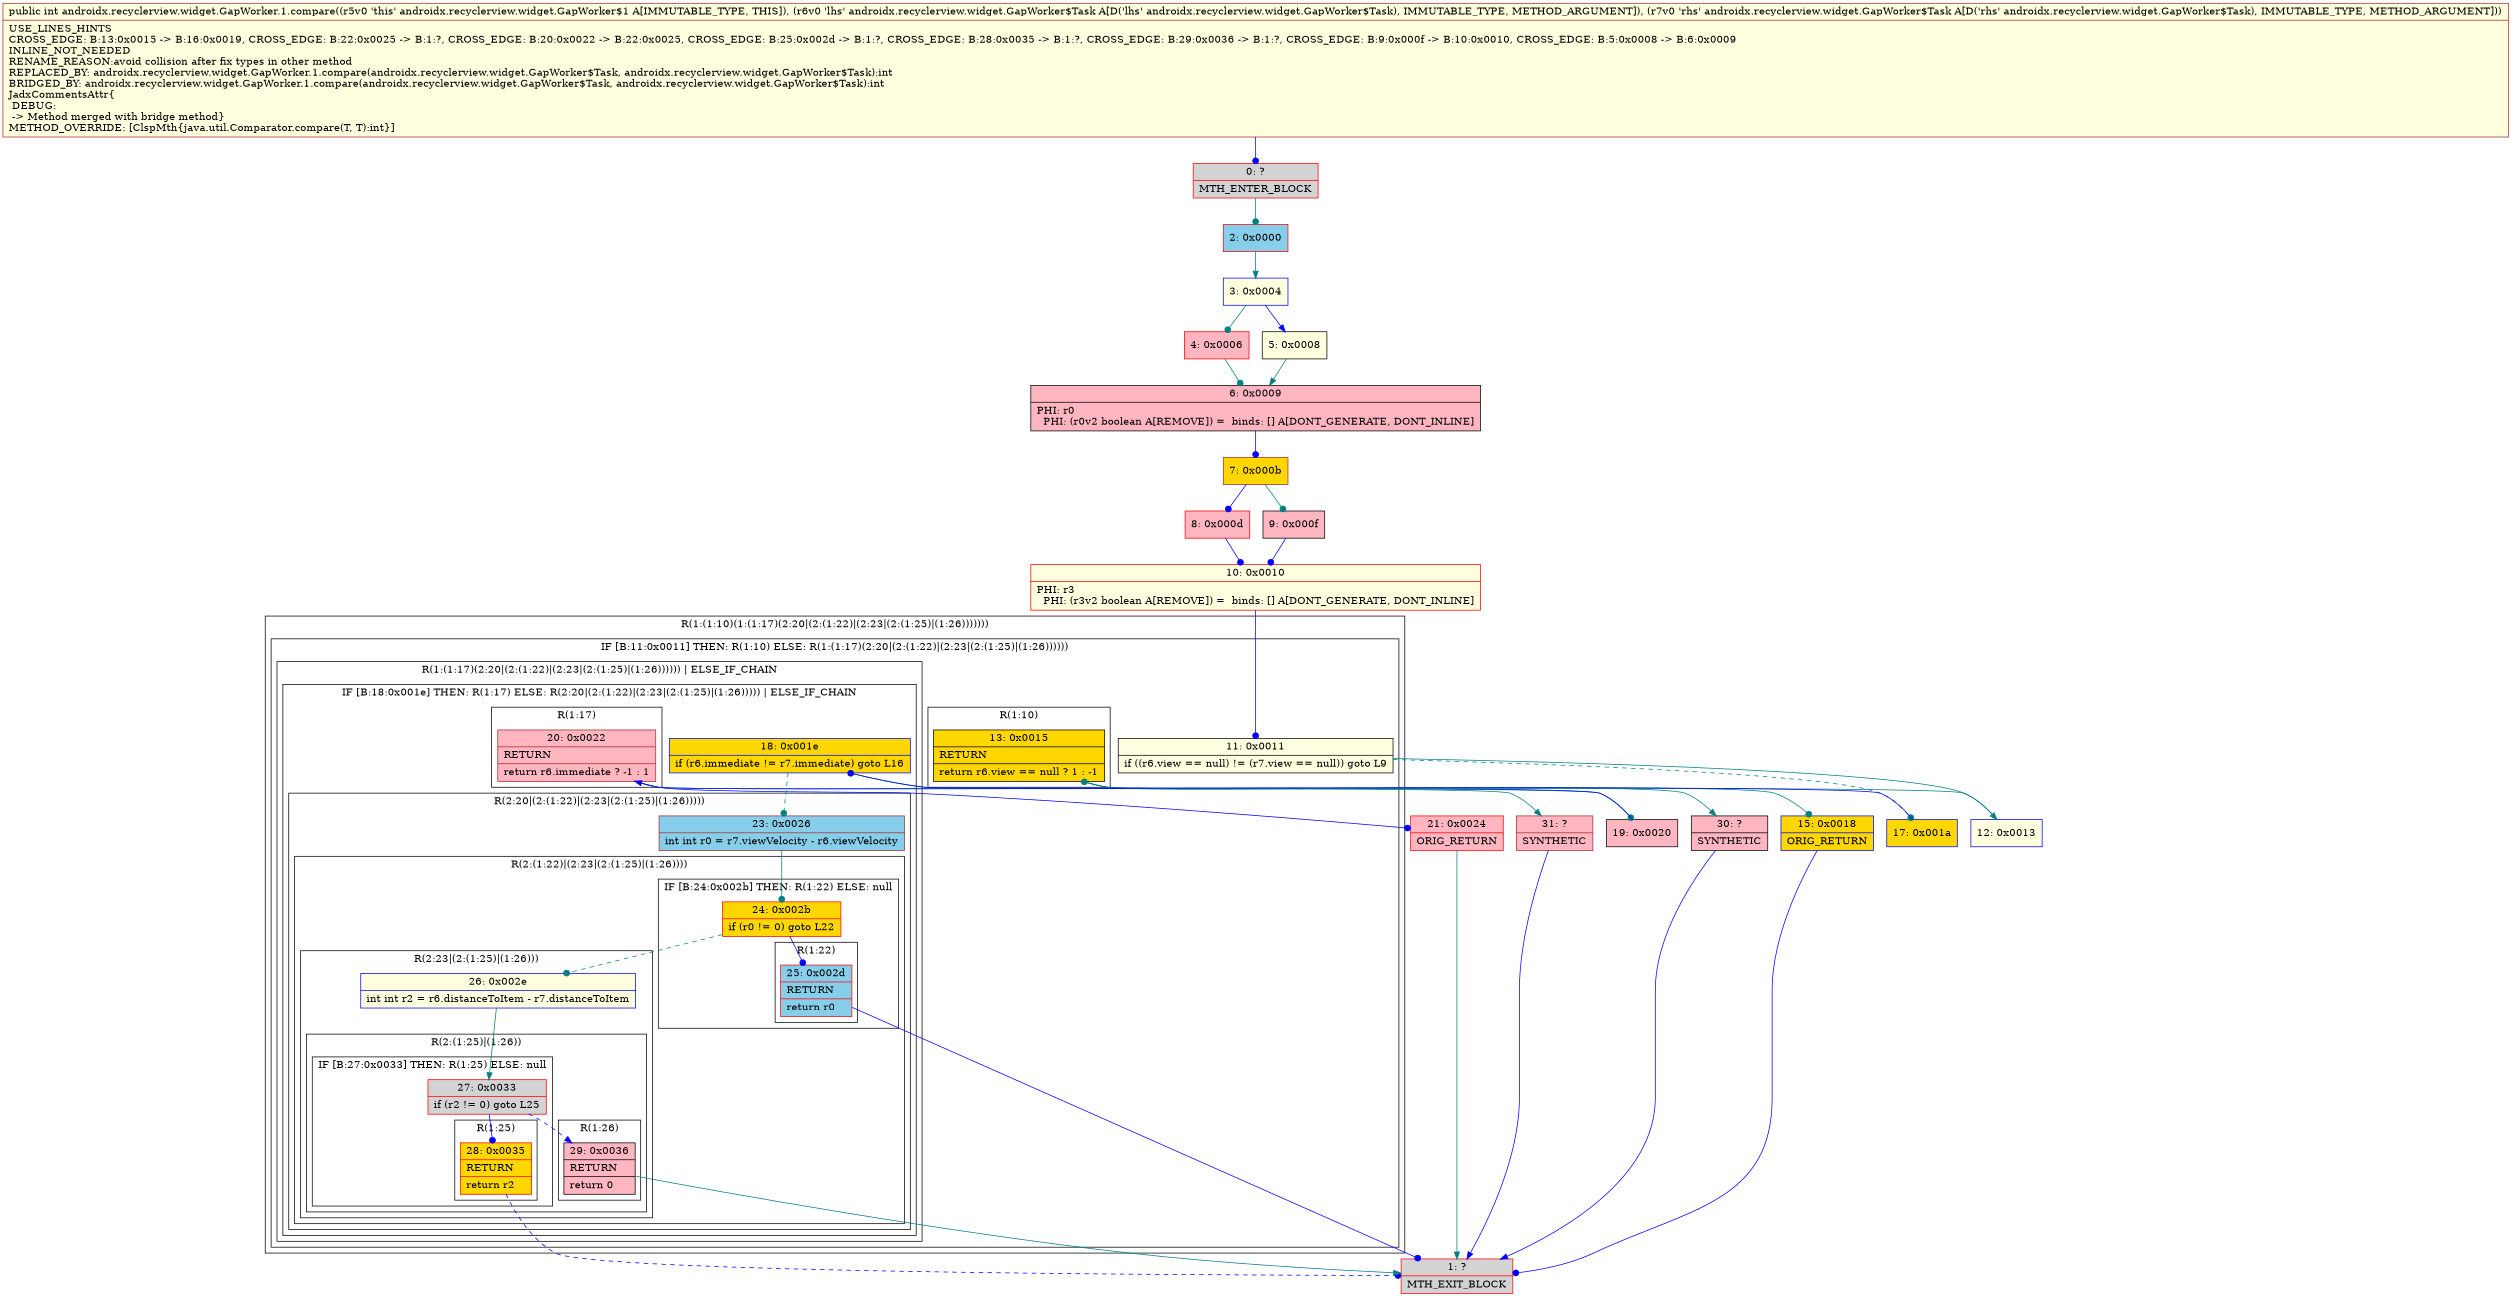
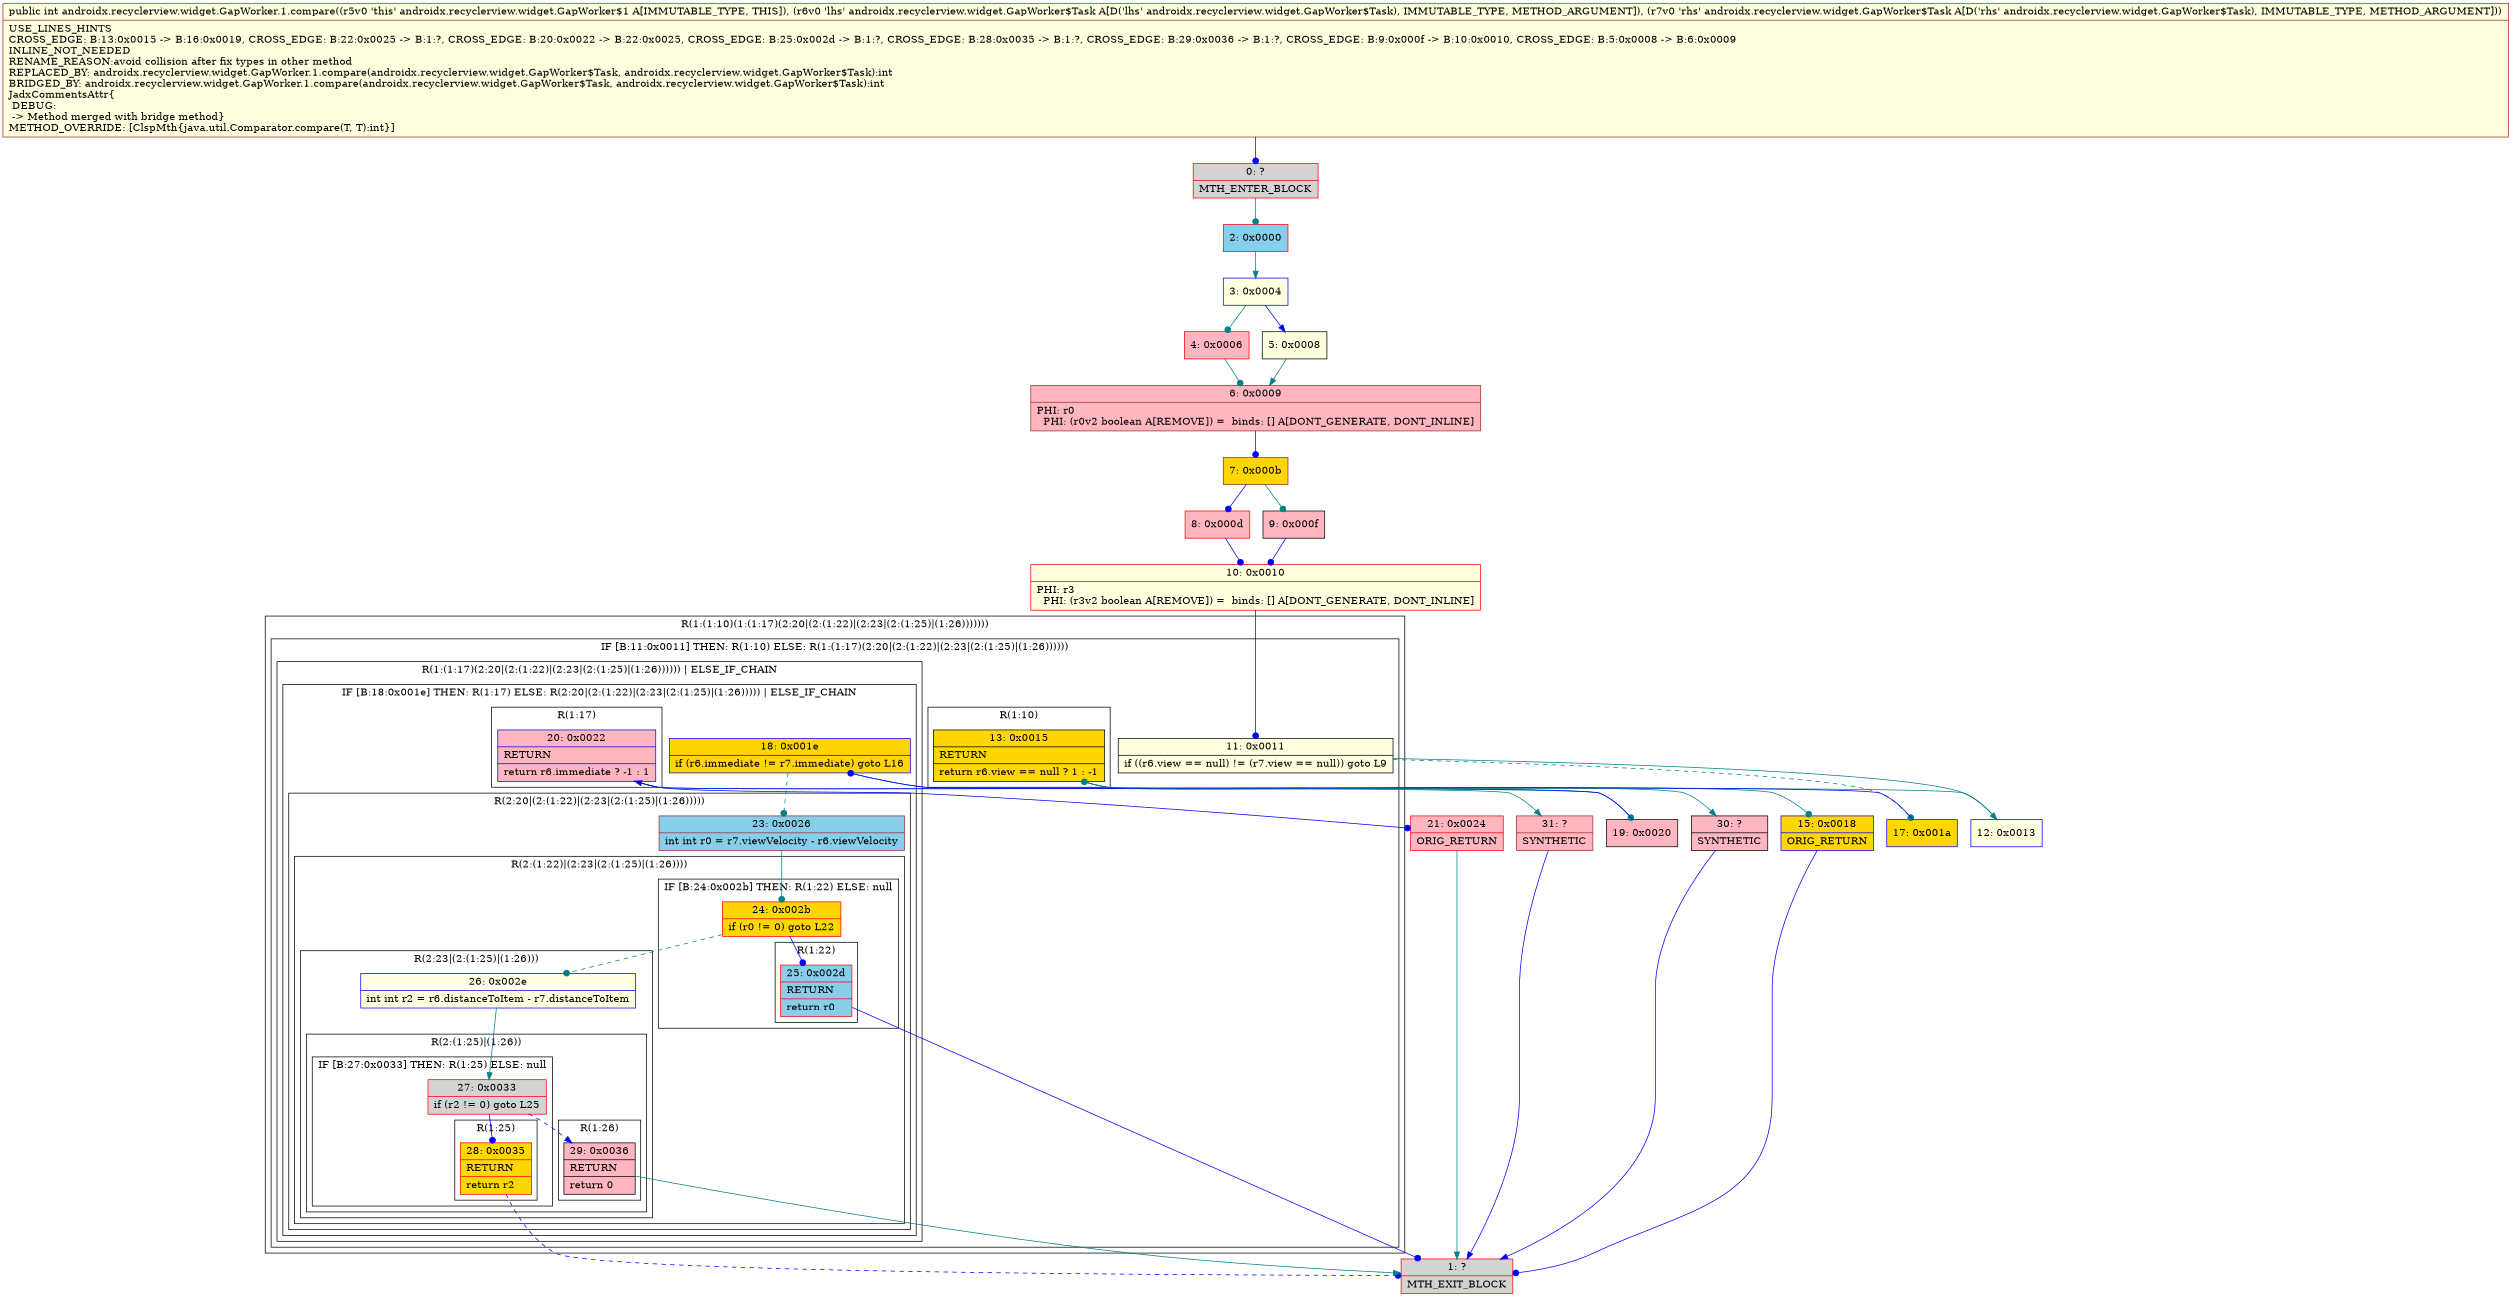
(1256, 408) -> (1256, 408)
(577, 756) -> (577, 756)
